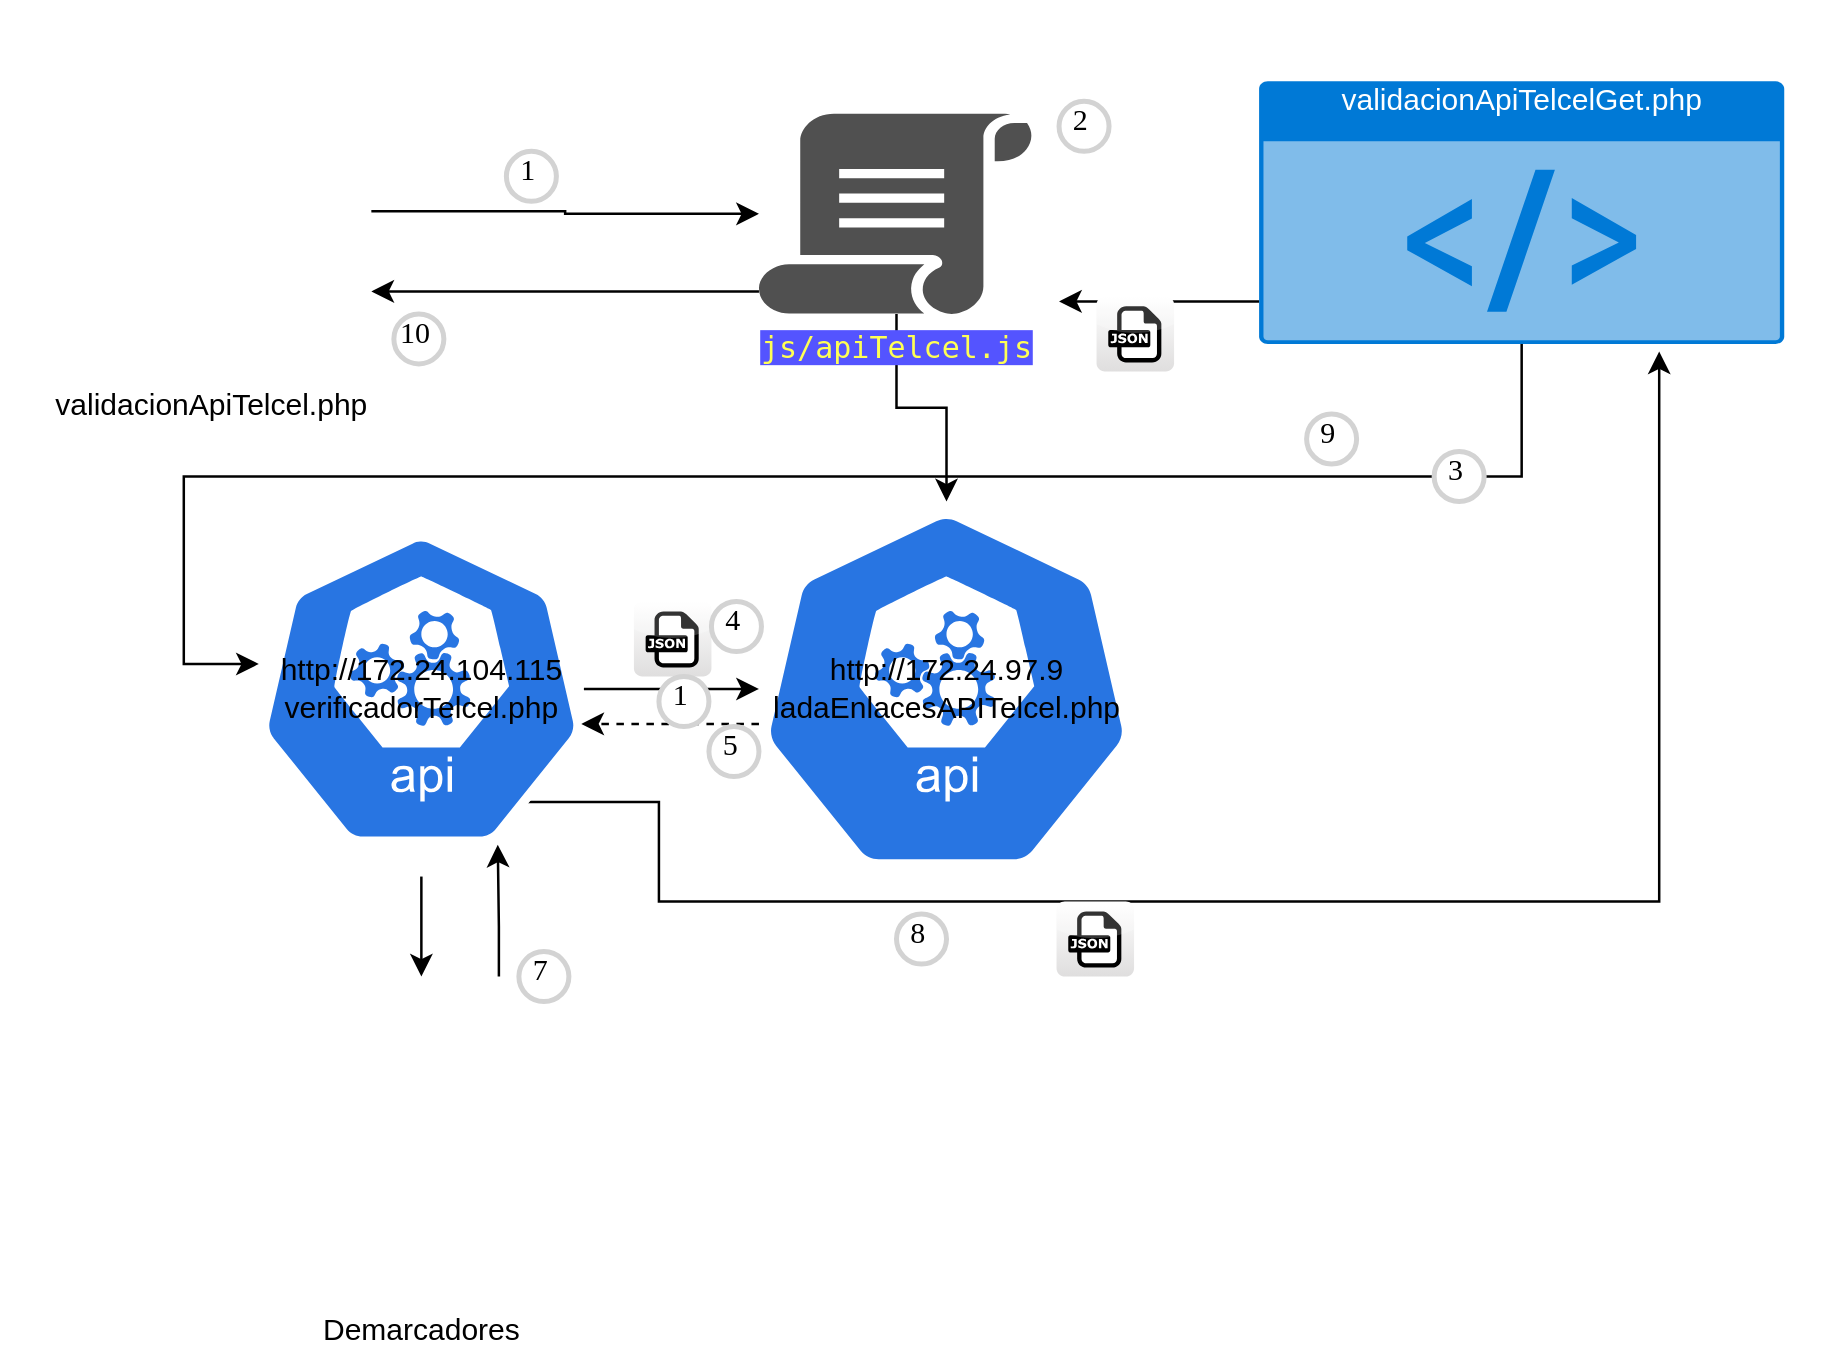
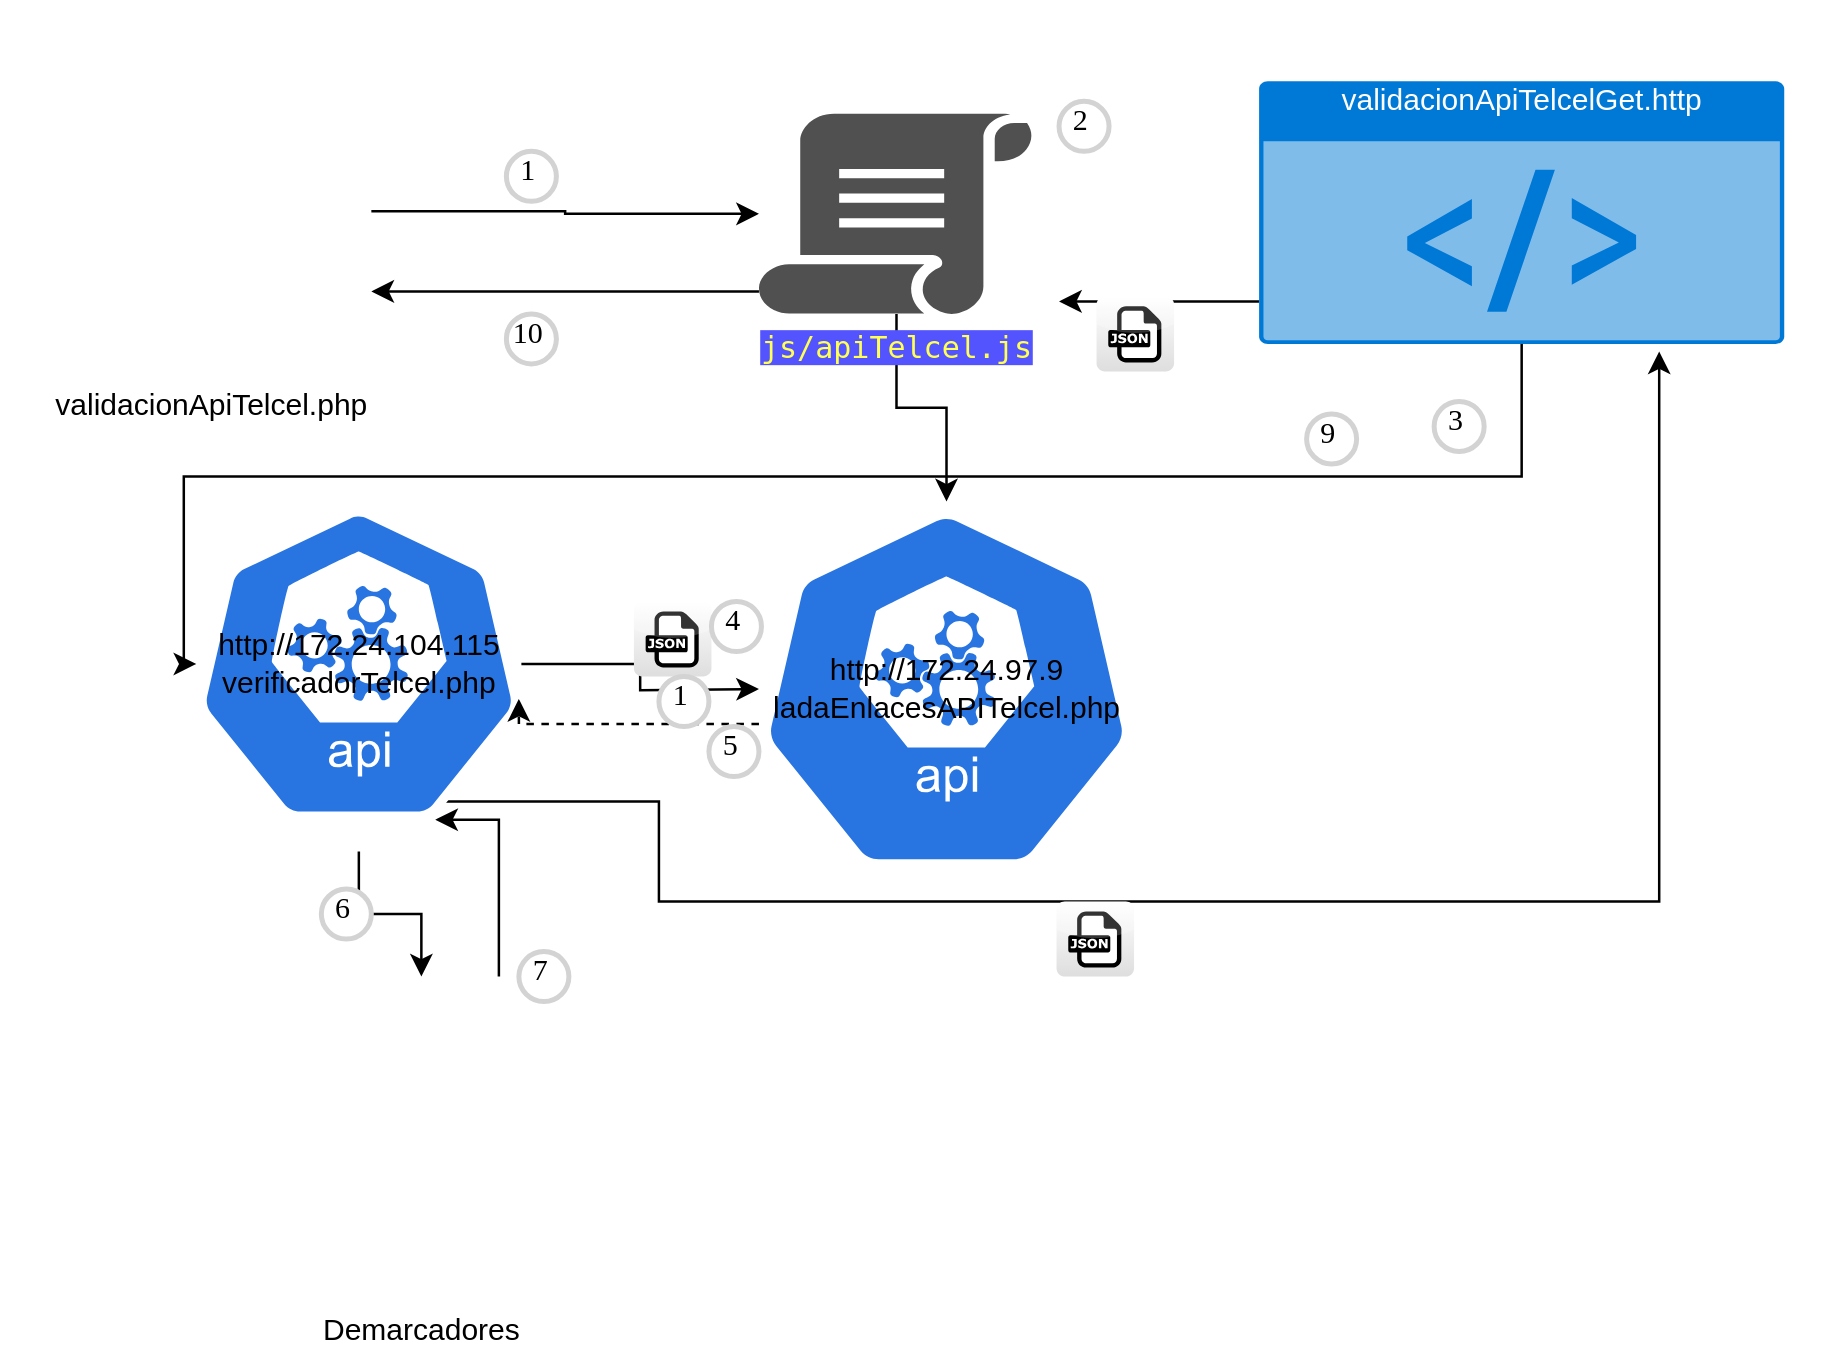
(1523, 102) -> (1523, 102)
(419, 339) -> (531, 339)
(1459, 476) -> (1459, 426)
(421, 689) -> (359, 664)
none -> (346, 914)
(921, 939) -> none
